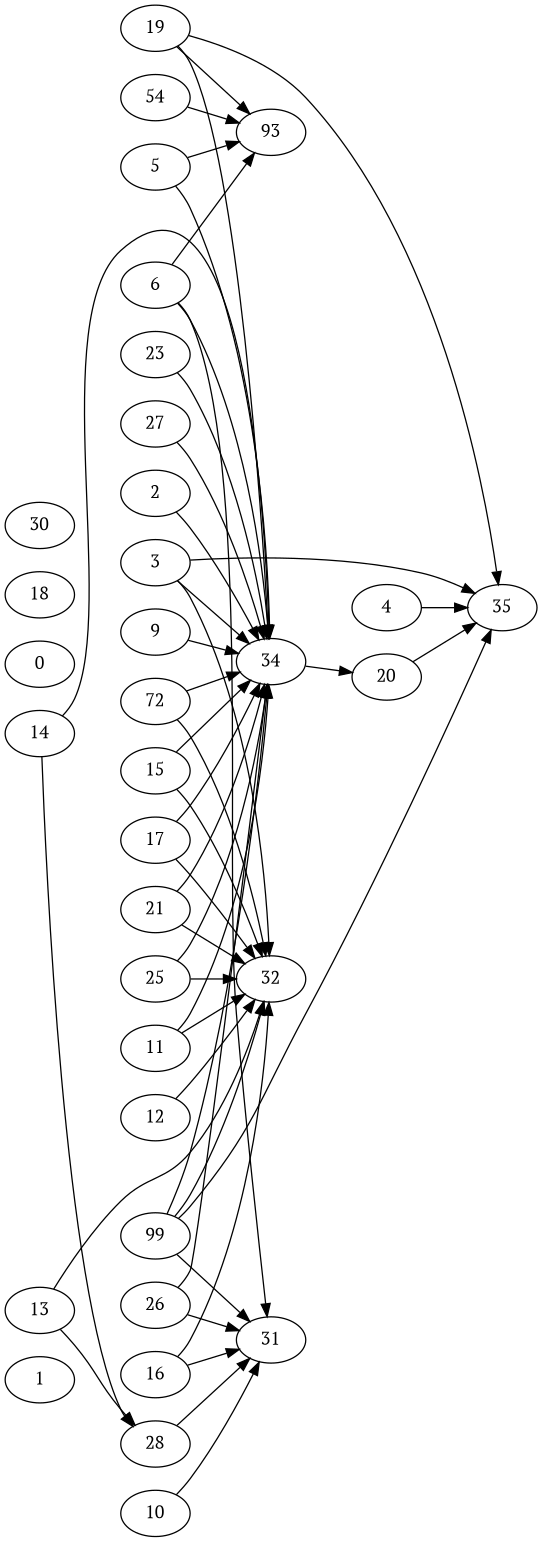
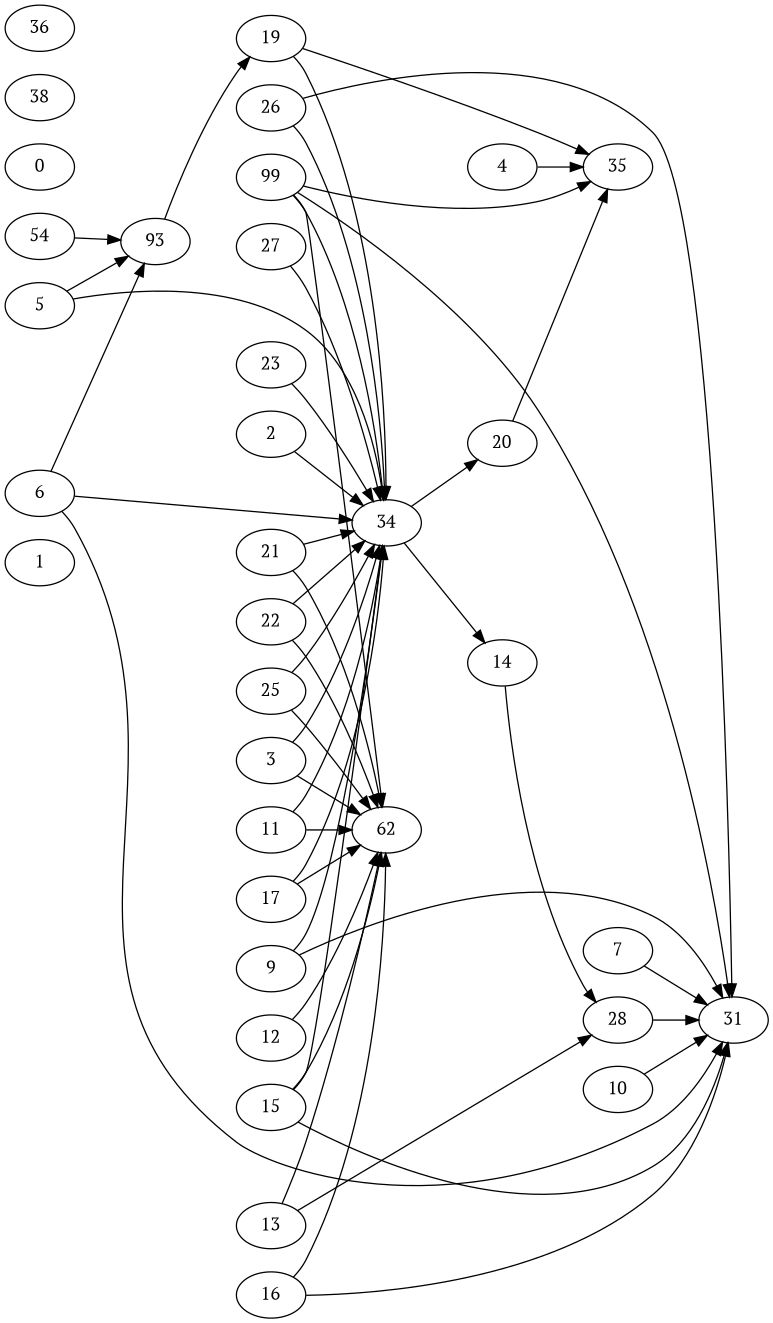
(208, 76) -> (198, 141)
(119, 253) -> (440, 588)
(40, 525) -> (40, 28)
(328, 560) -> none
(40, 595) -> (40, 98)
(155, 701) -> (271, 622)
none -> (521, 893)
none -> (618, 951)
(271, 979) -> (387, 830)
none -> (539, 1193)
